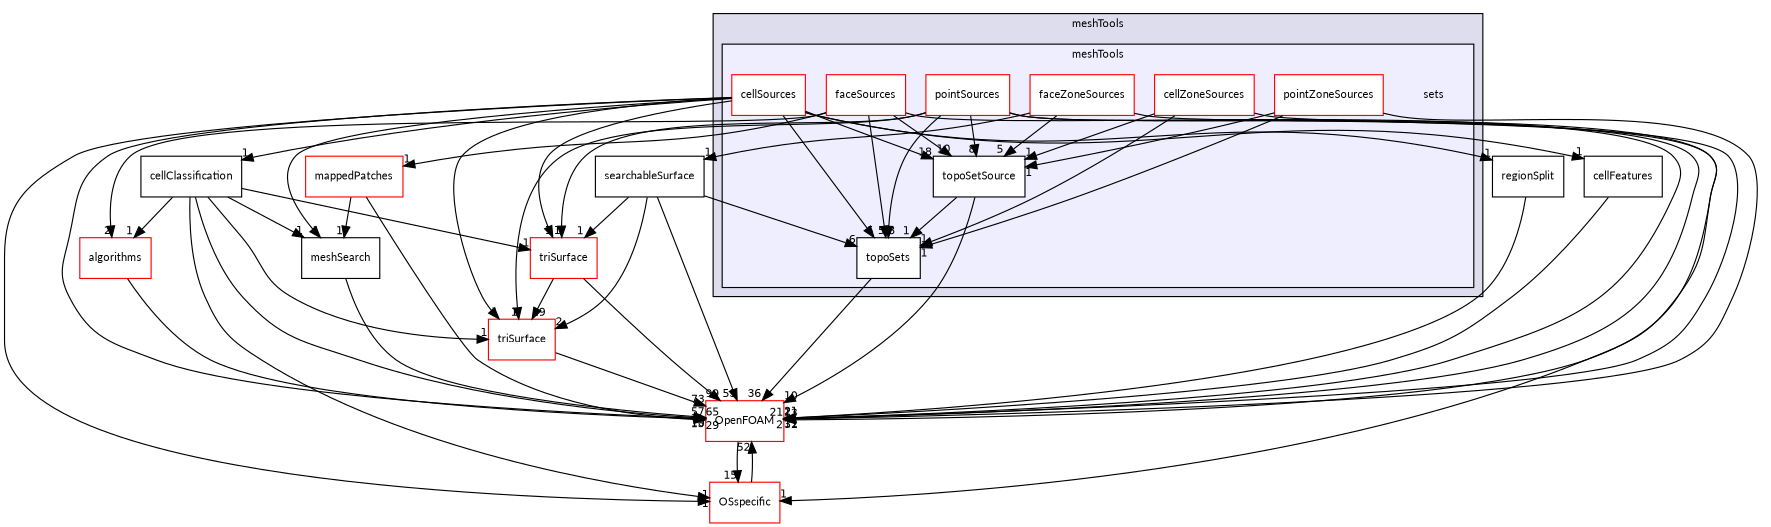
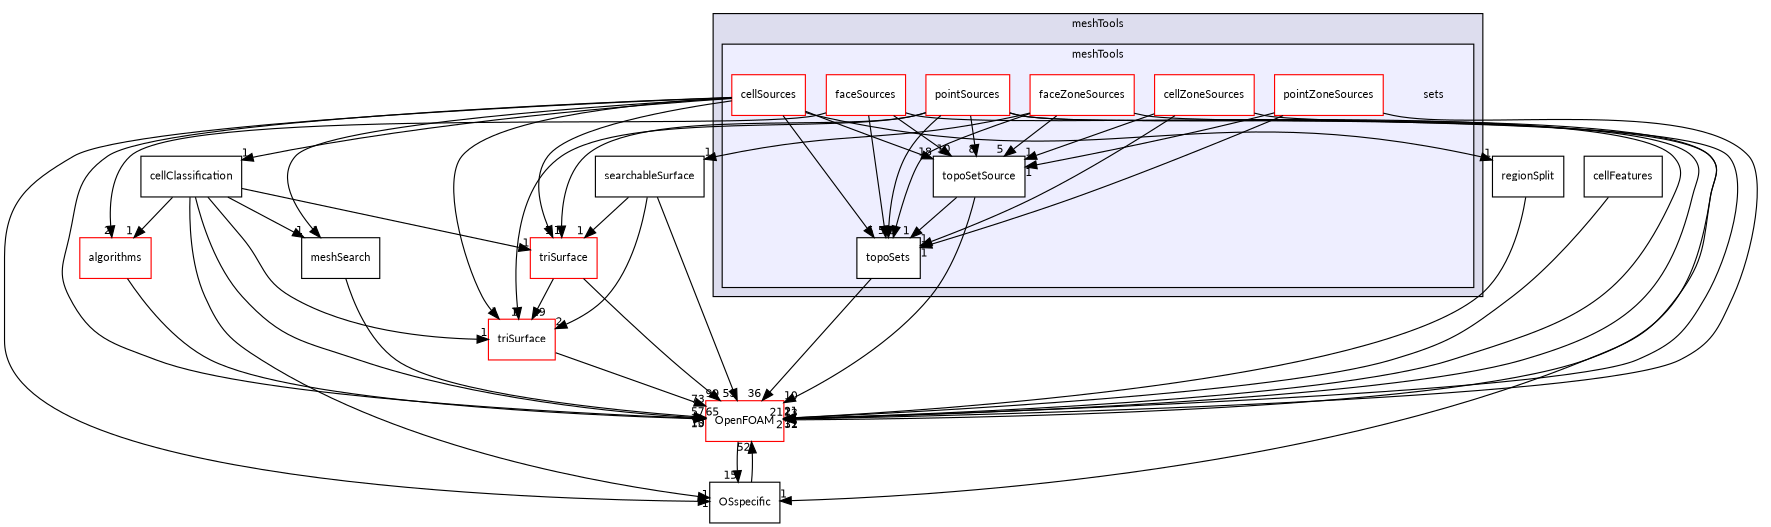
(1362, 131) -> none
(354, 177) -> none
(775, 219) -> (932, 151)
(745, 503) -> (745, 503)
